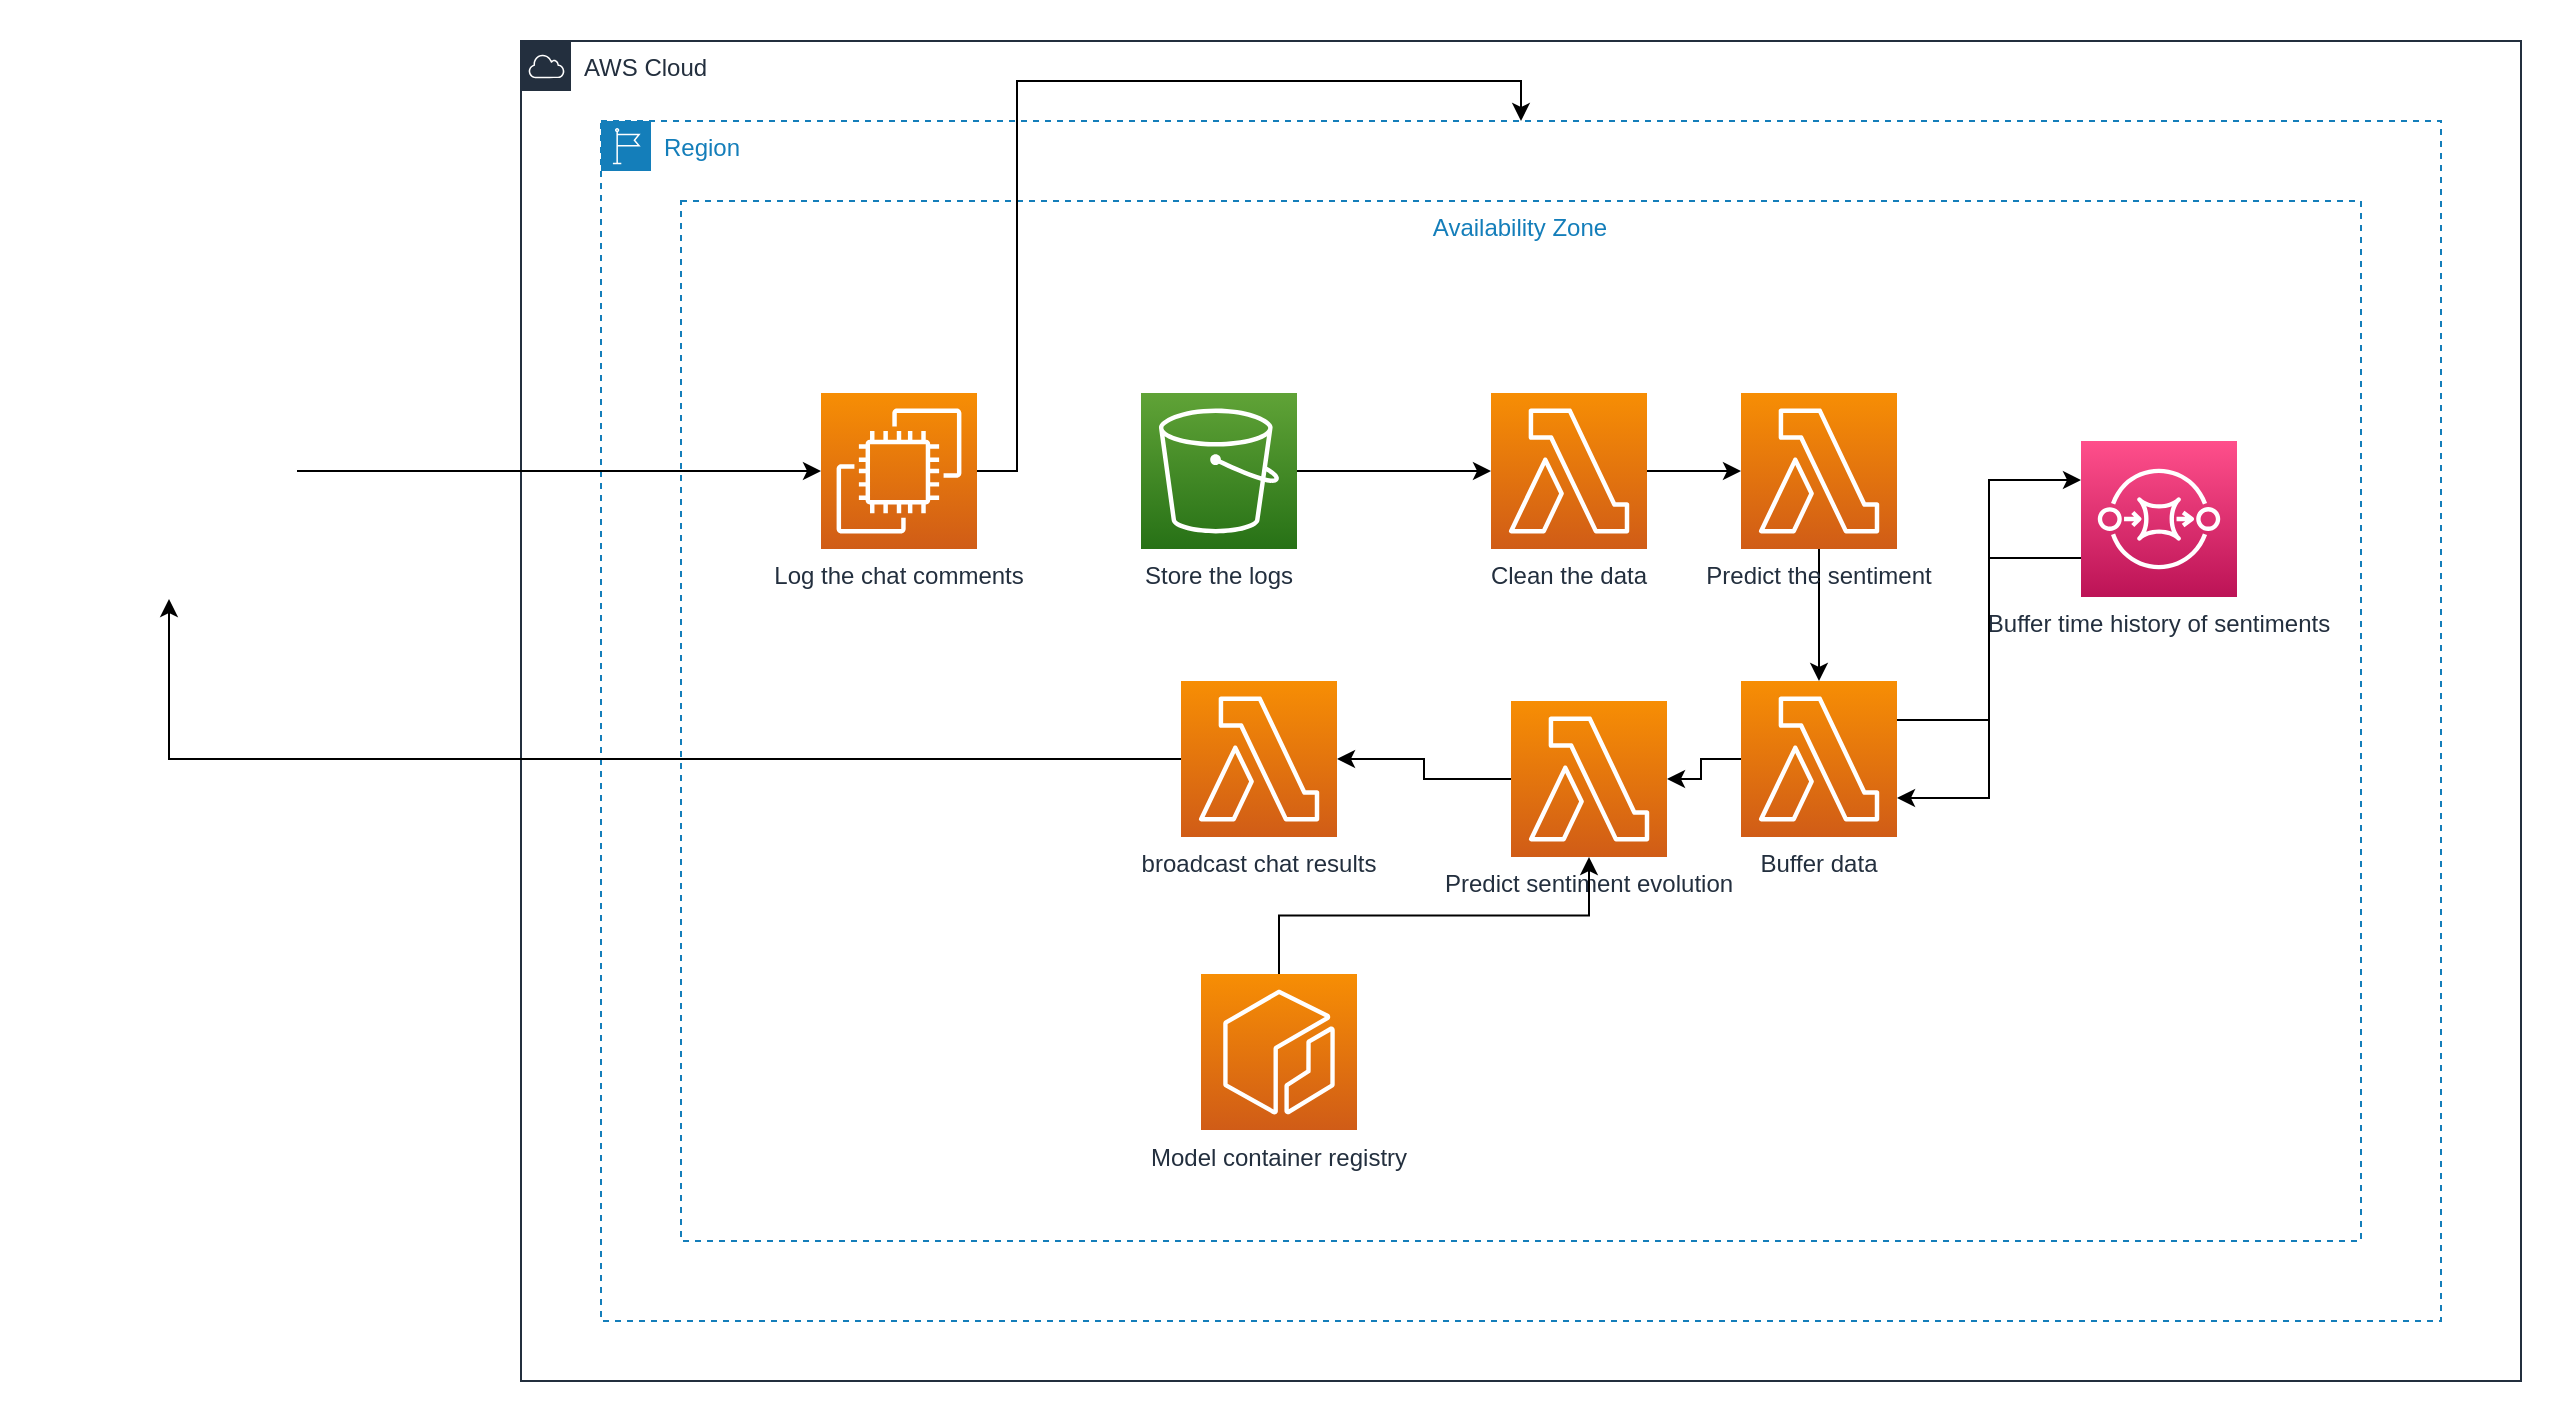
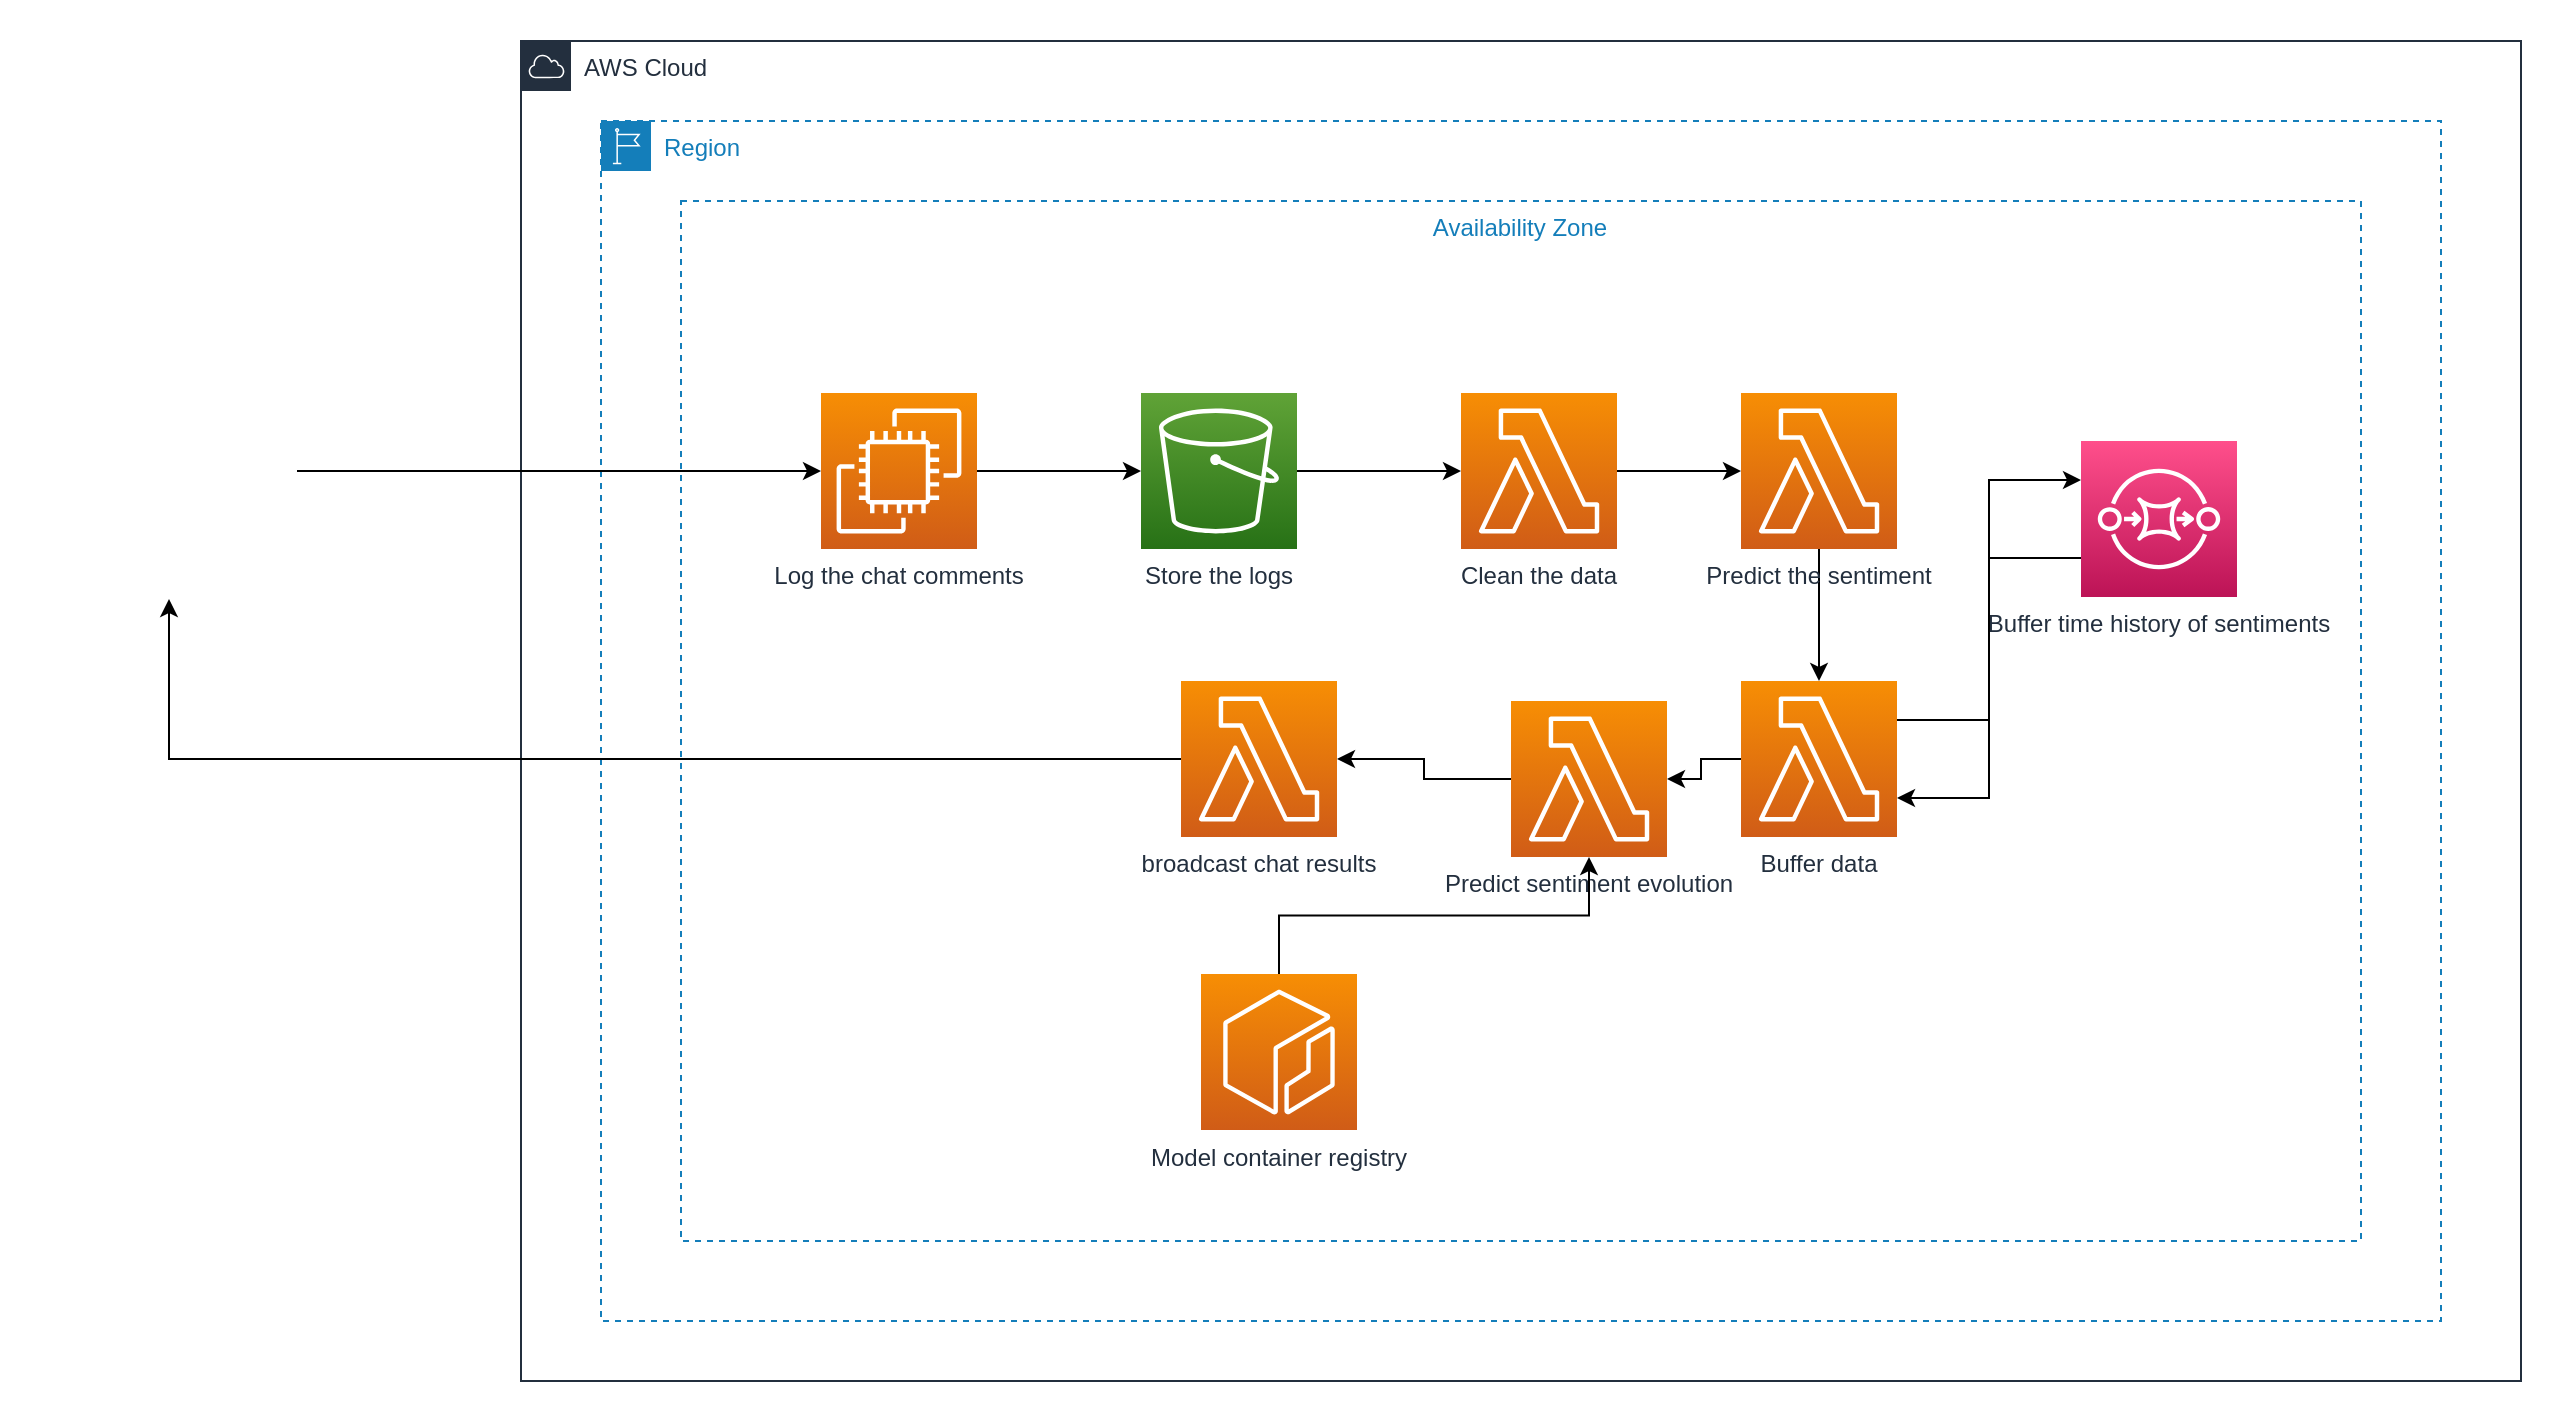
(1086, 81) -> (1071, 471)
(1569, 471) -> (1539, 471)
